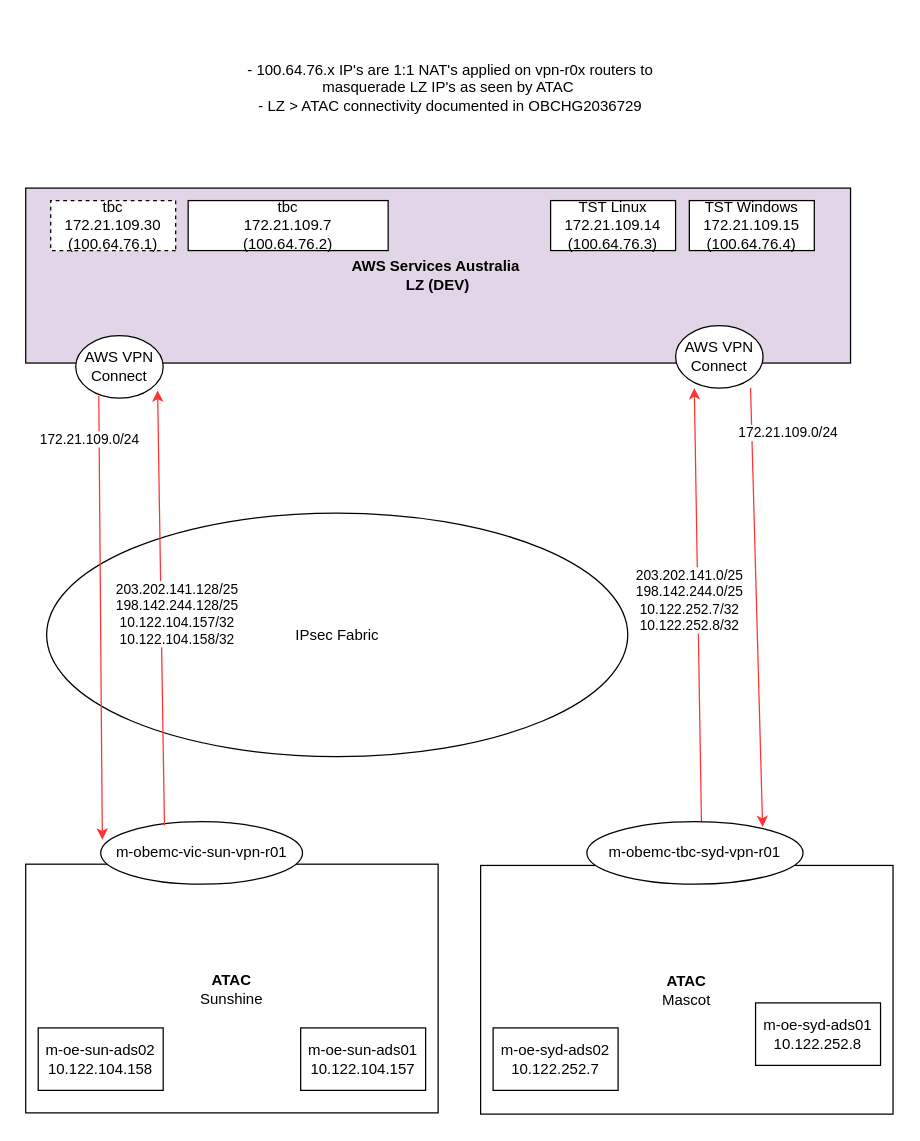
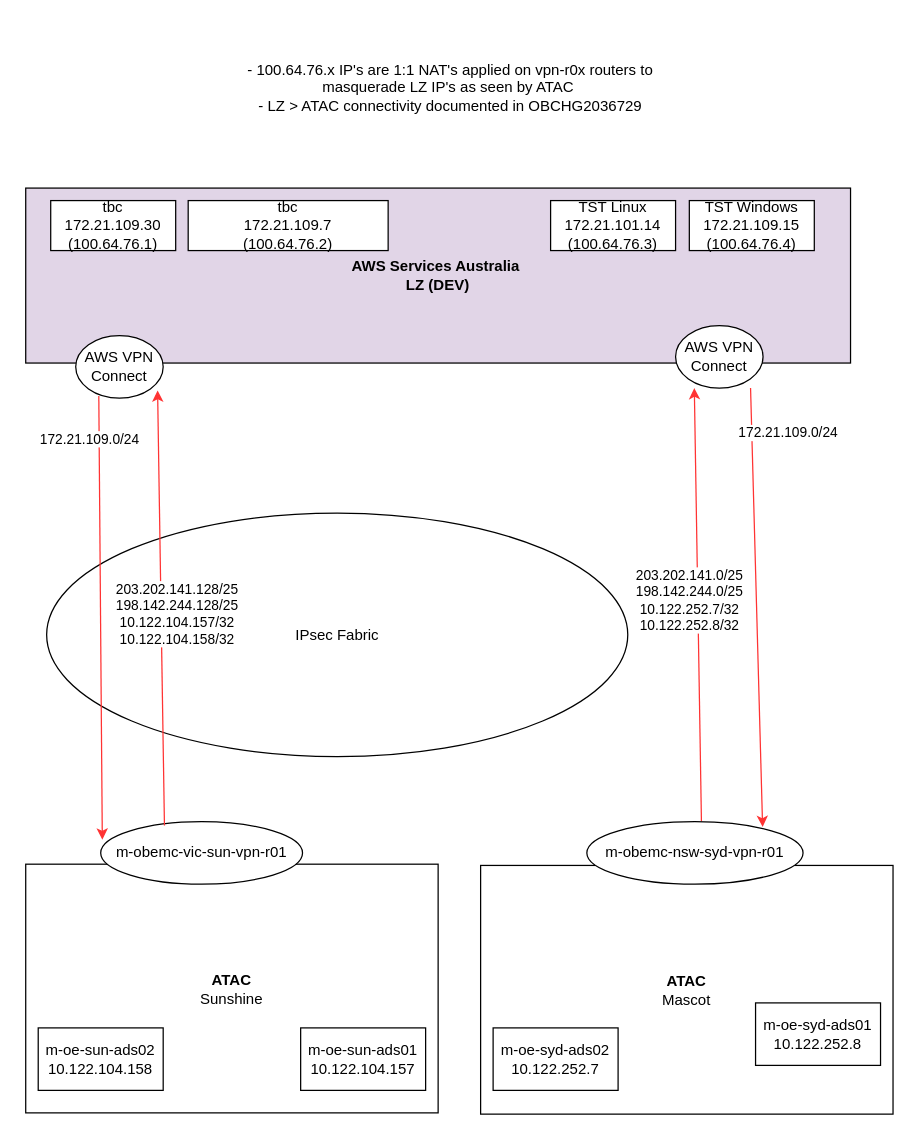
(113, 226) -> (113, 226)
(613, 226) -> (613, 226)
(695, 853) -> (695, 853)
